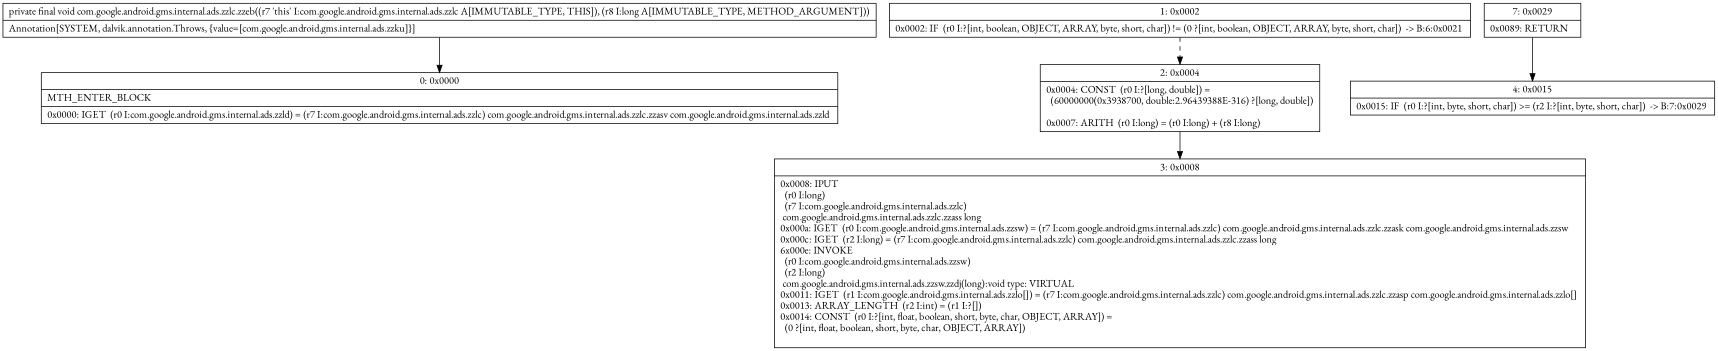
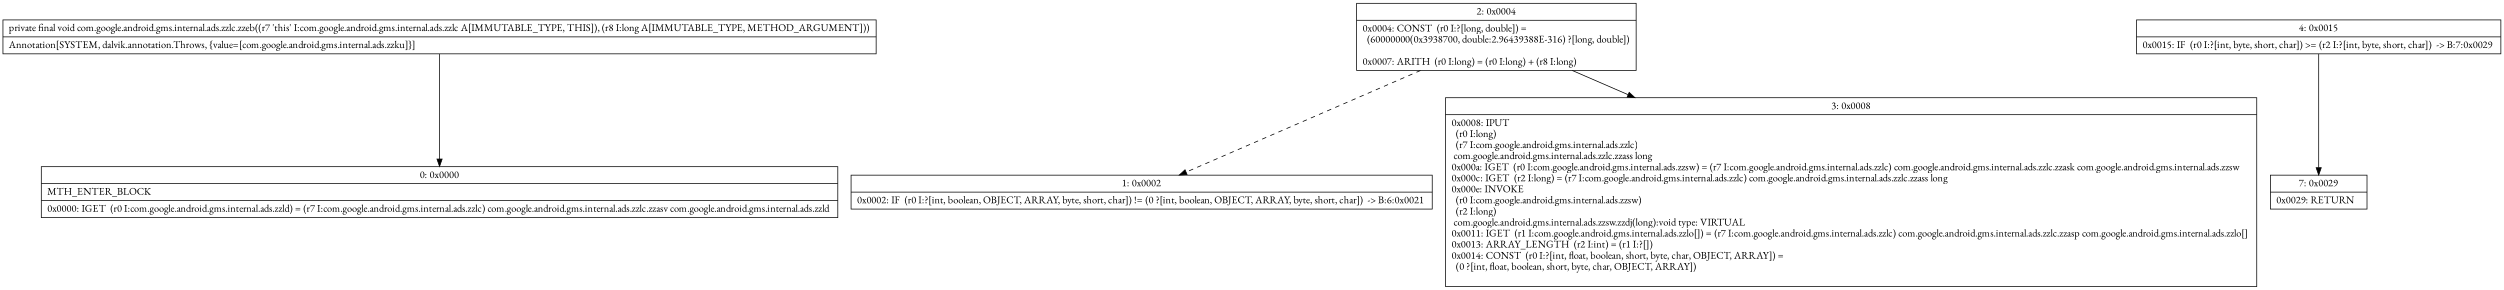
(1533, 28) -> (2319, 200)
(1180, 47) -> (1303, 121)
(1533, 55) -> (2319, 111)
(819, 250) -> (1490, 189)
